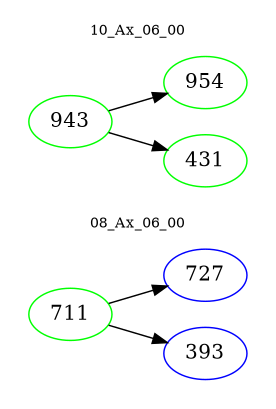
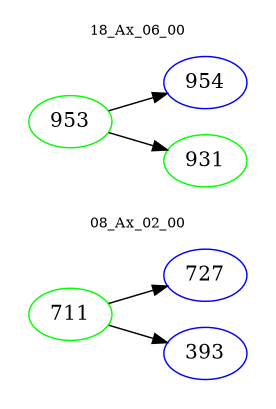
(138, 31) -> (138, 31)
(205, 83) -> (205, 83)
(70, 122) -> (70, 122)
(205, 161) -> (205, 161)
(138, 224) -> (138, 224)
